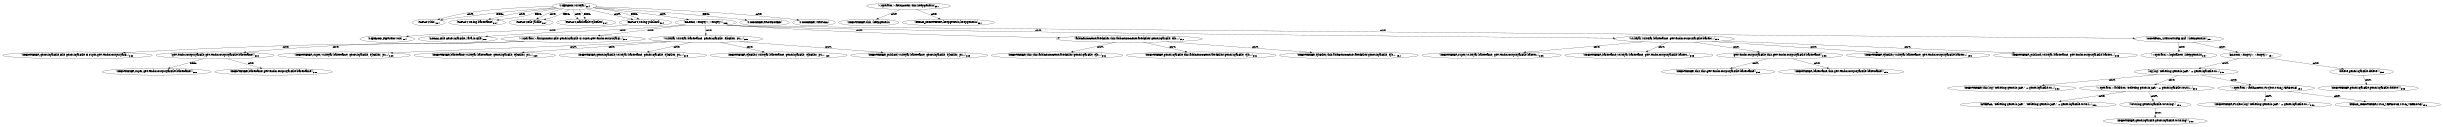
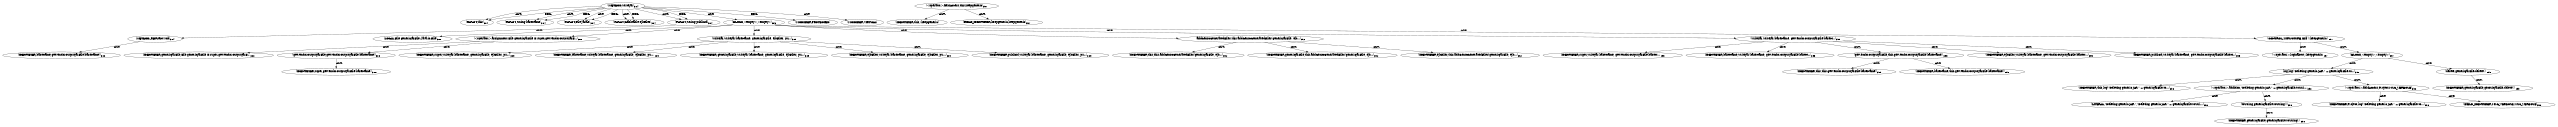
(243, 63) -> (111, 47)
(194, 64) -> (340, 64)
